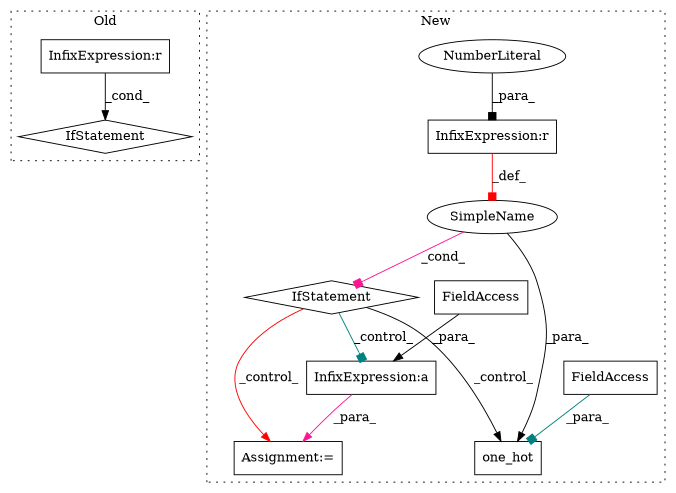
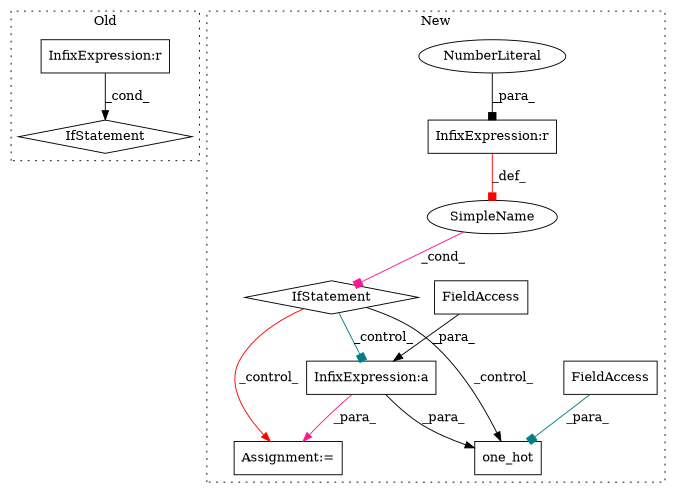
(546, 330) -> (422, 425)
